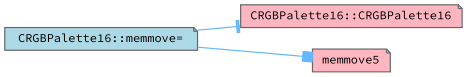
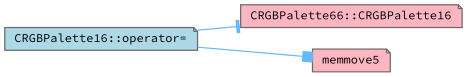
(351, 16) -> (351, 16)
(101, 39) -> (101, 39)
